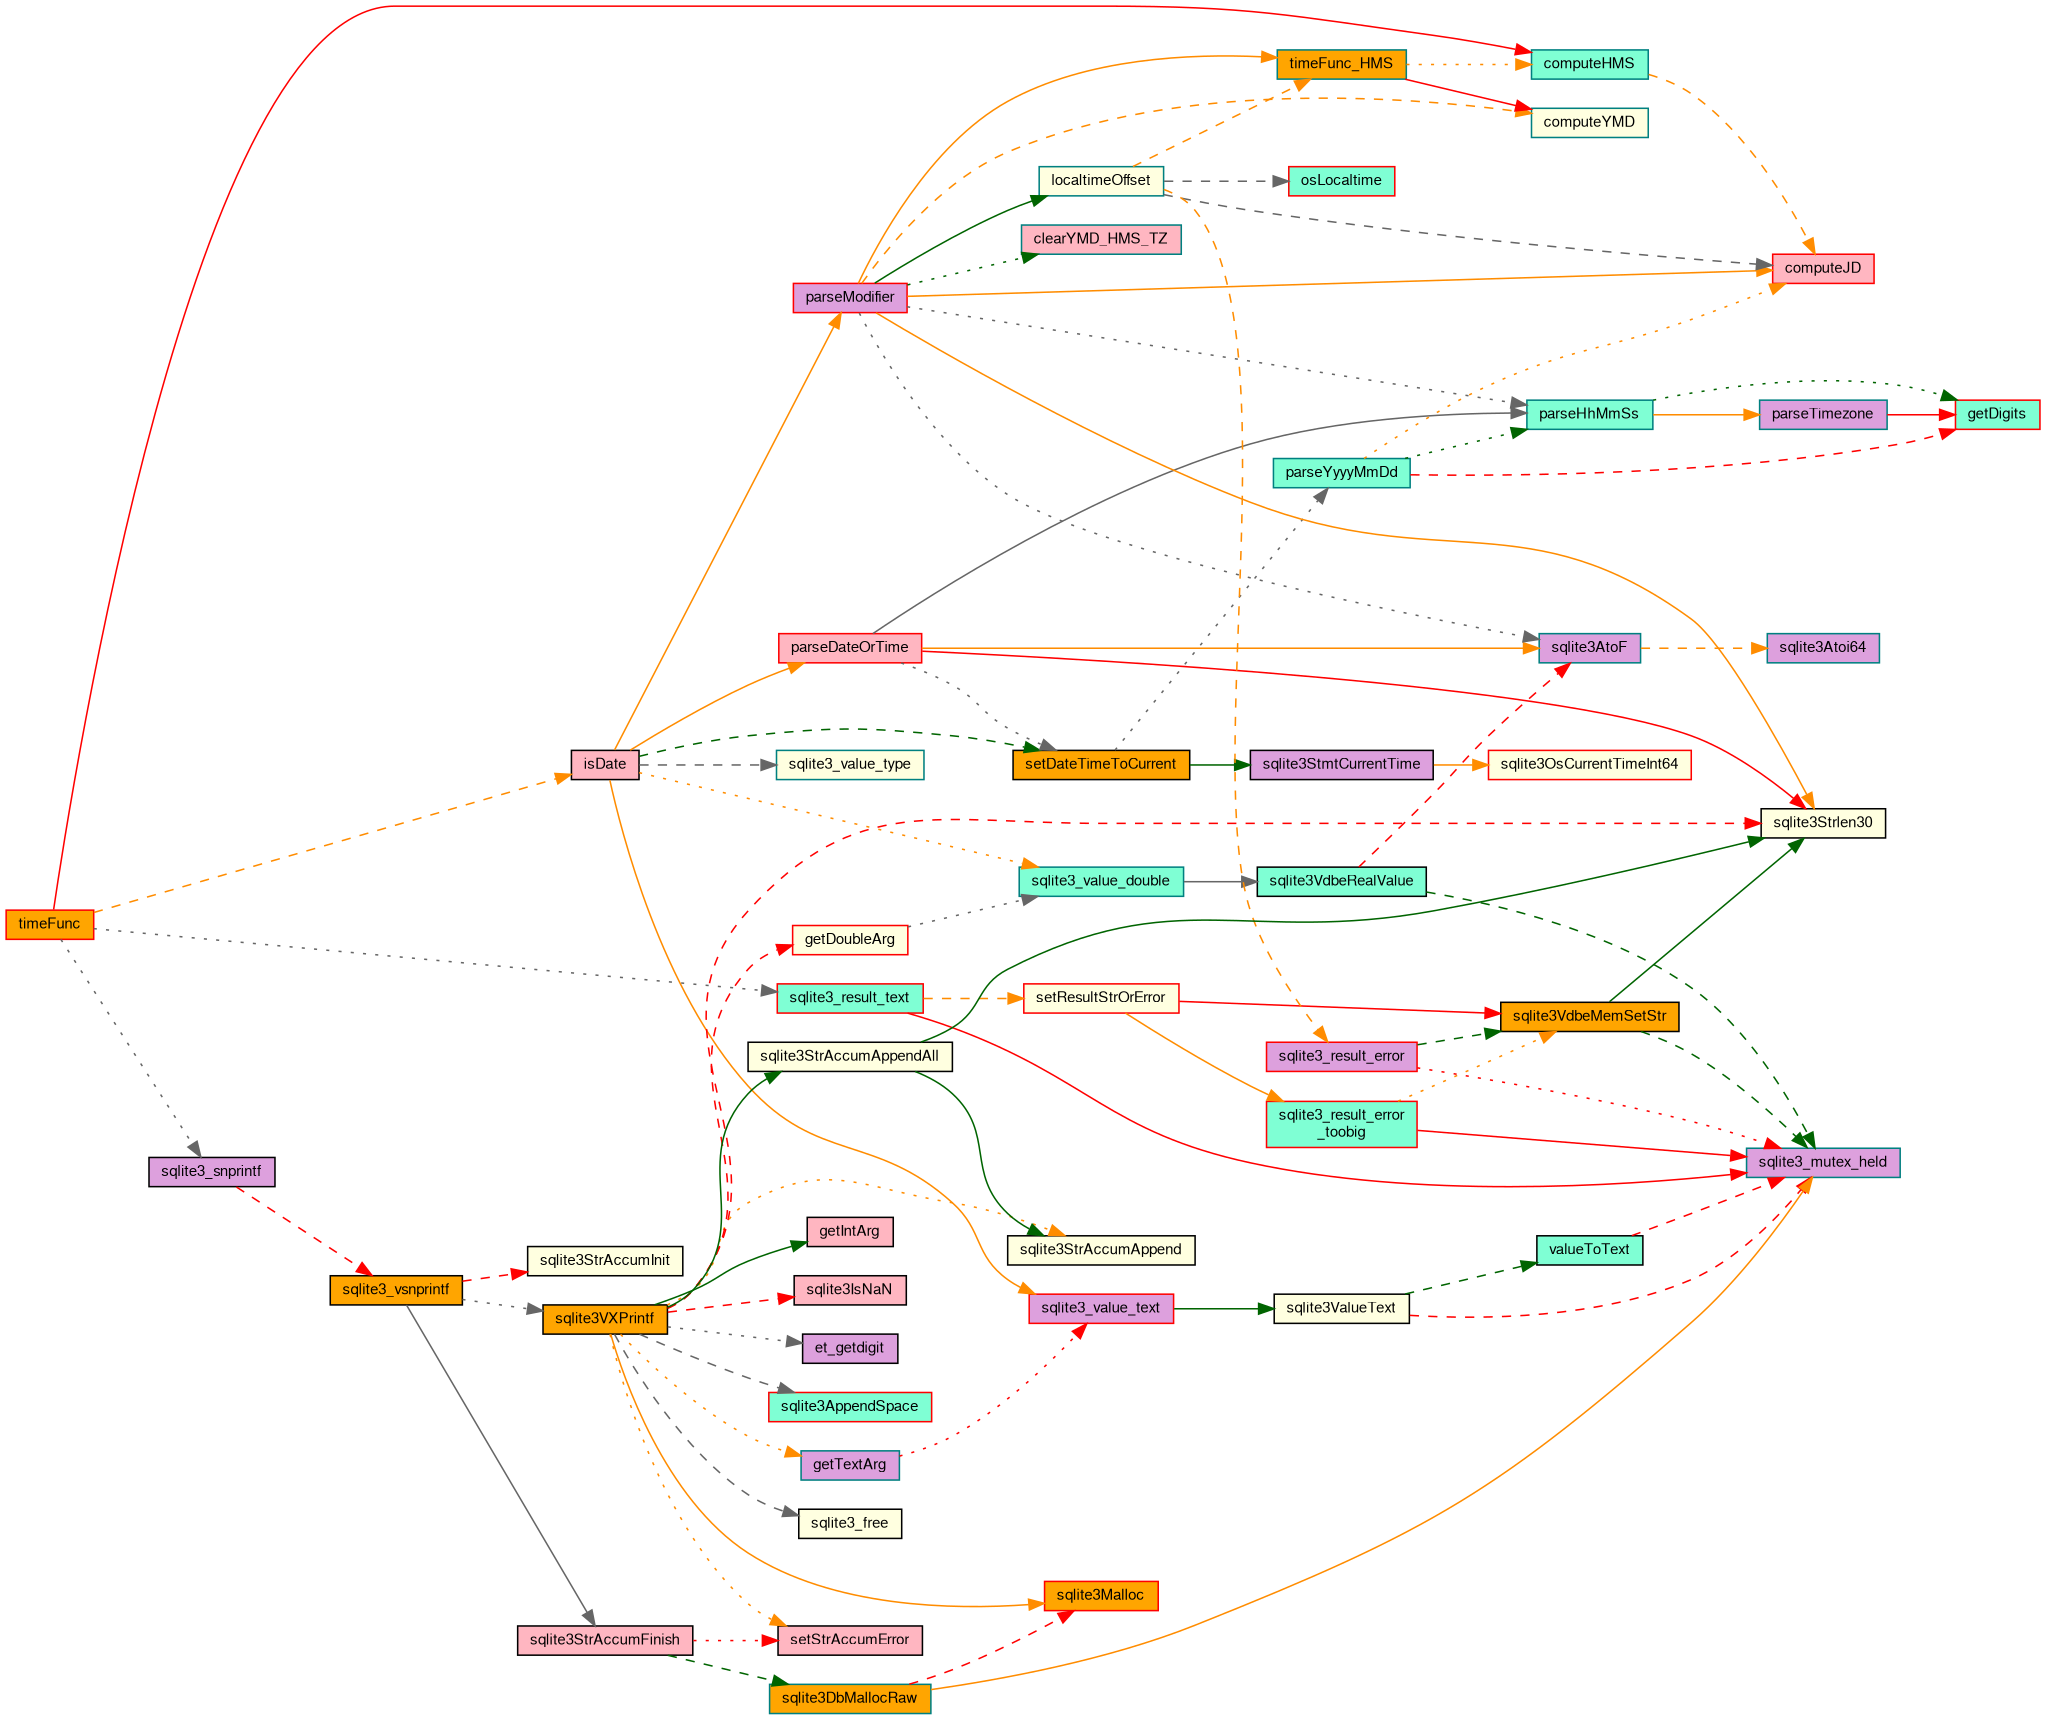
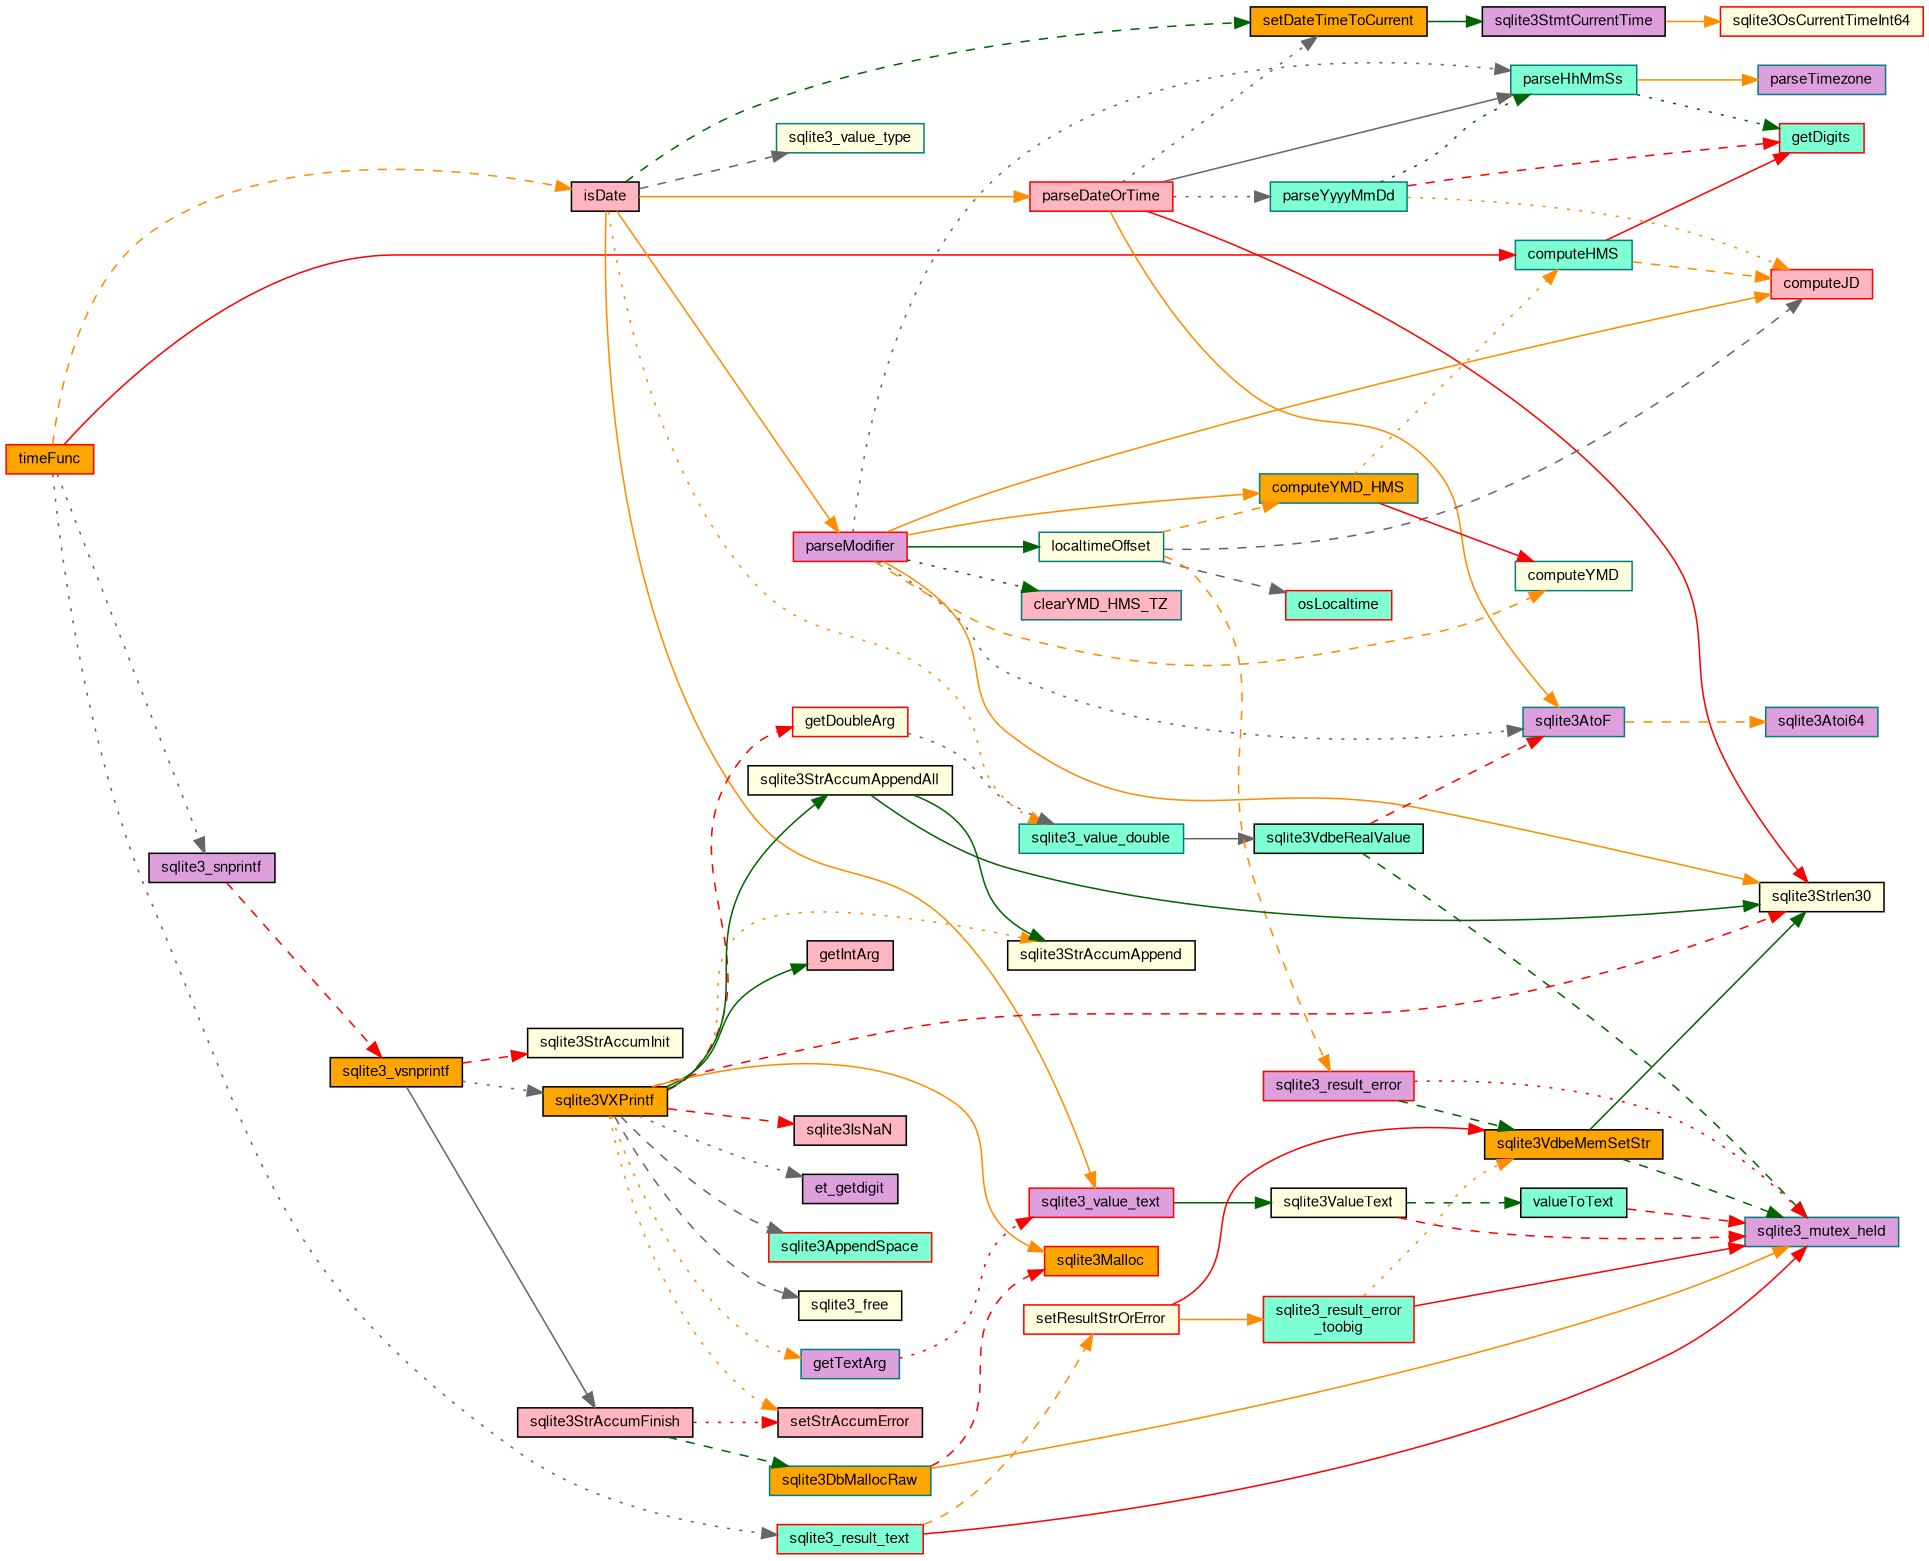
(1342, 65) -> (1339, 488)
(1913, 415) -> (1691, 200)
(1217, 625) -> (1214, 197)
